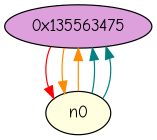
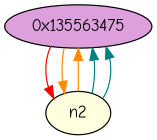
(78, 113) -> (78, 113)
